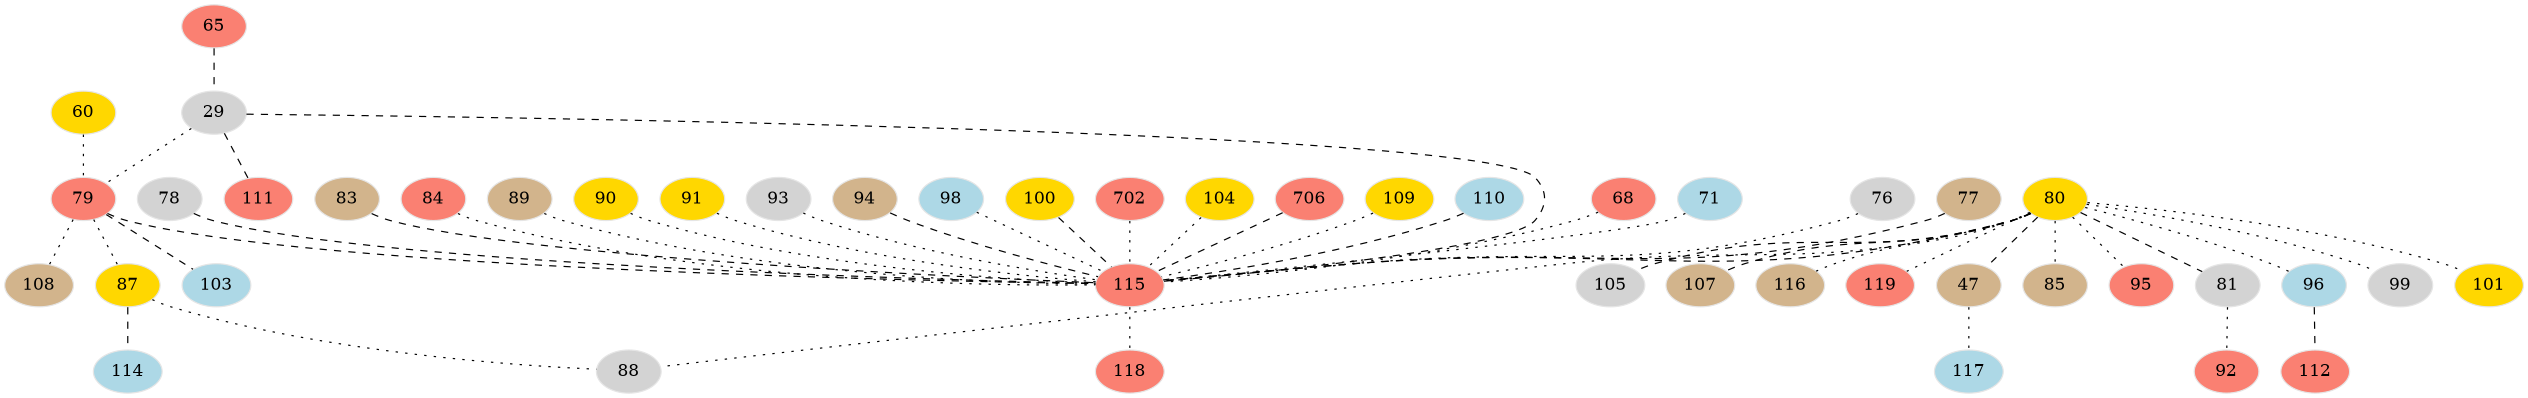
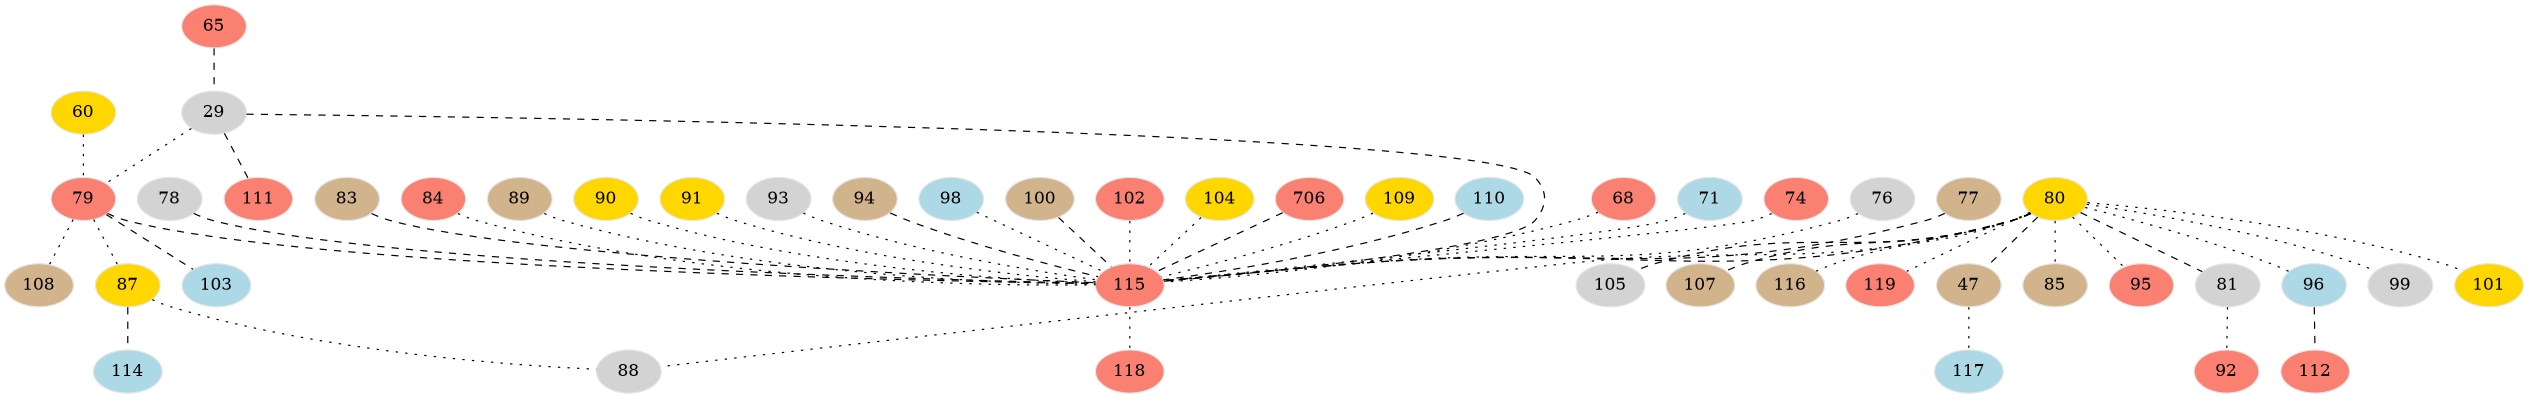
(1040, 199) -> (1040, 199)
(1130, 199) -> (1130, 199)
none -> (1796, 199)
